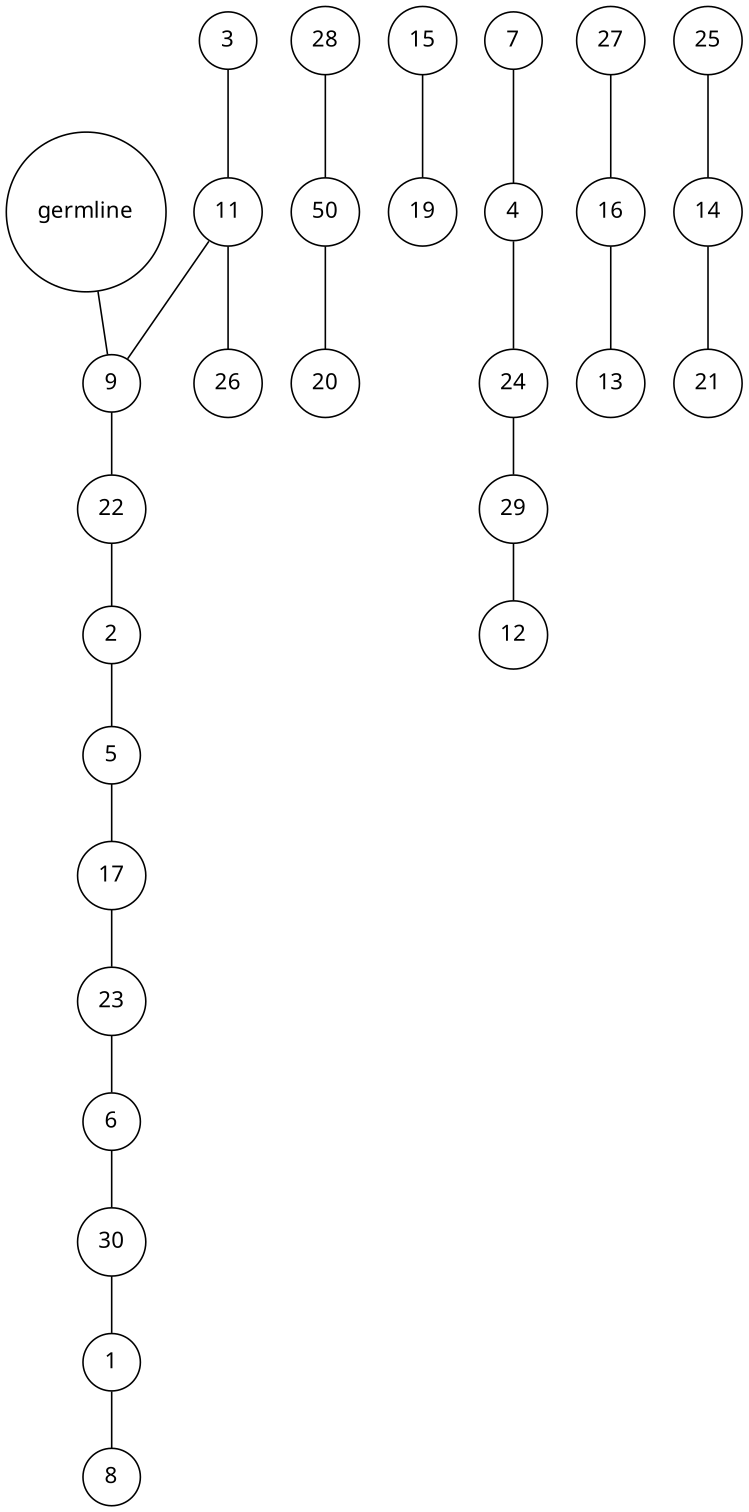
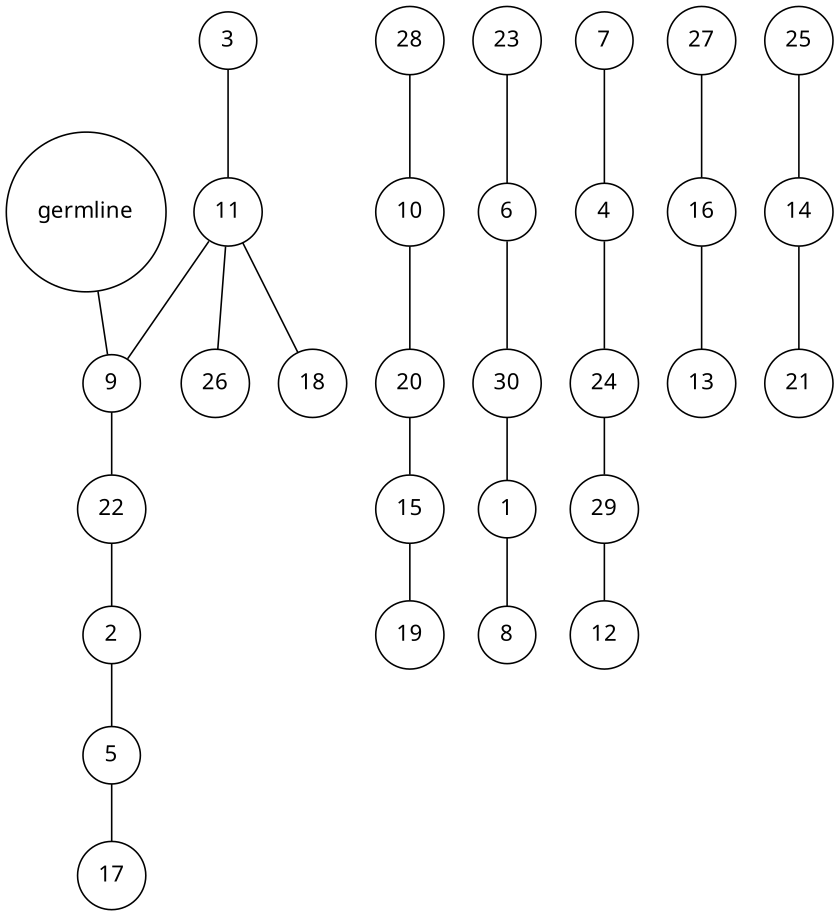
(325, 212) -> (410, 212)
none -> (313, 383)
none -> (410, 446)
(112, 938) -> none
